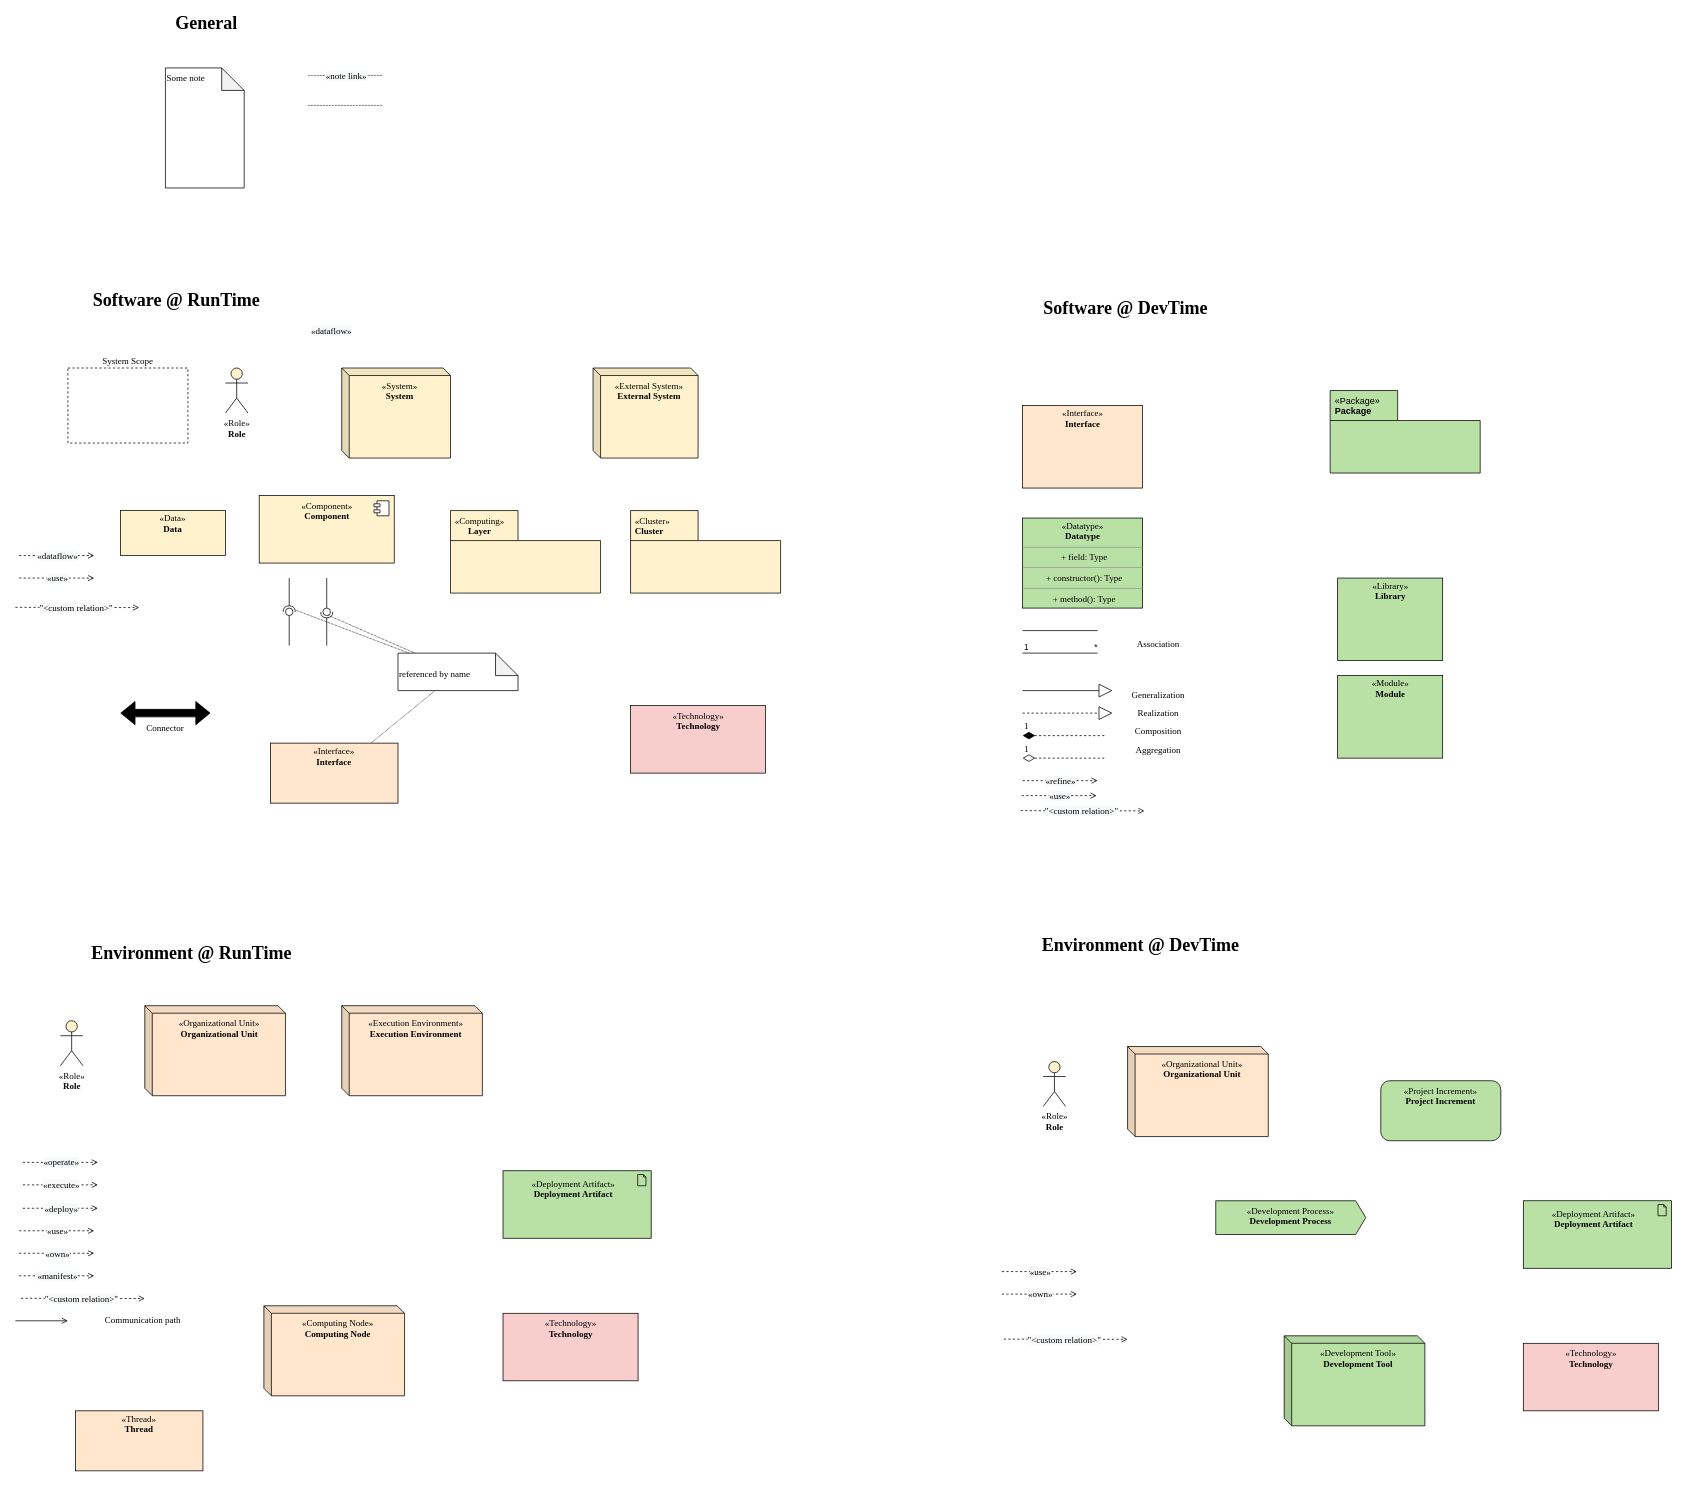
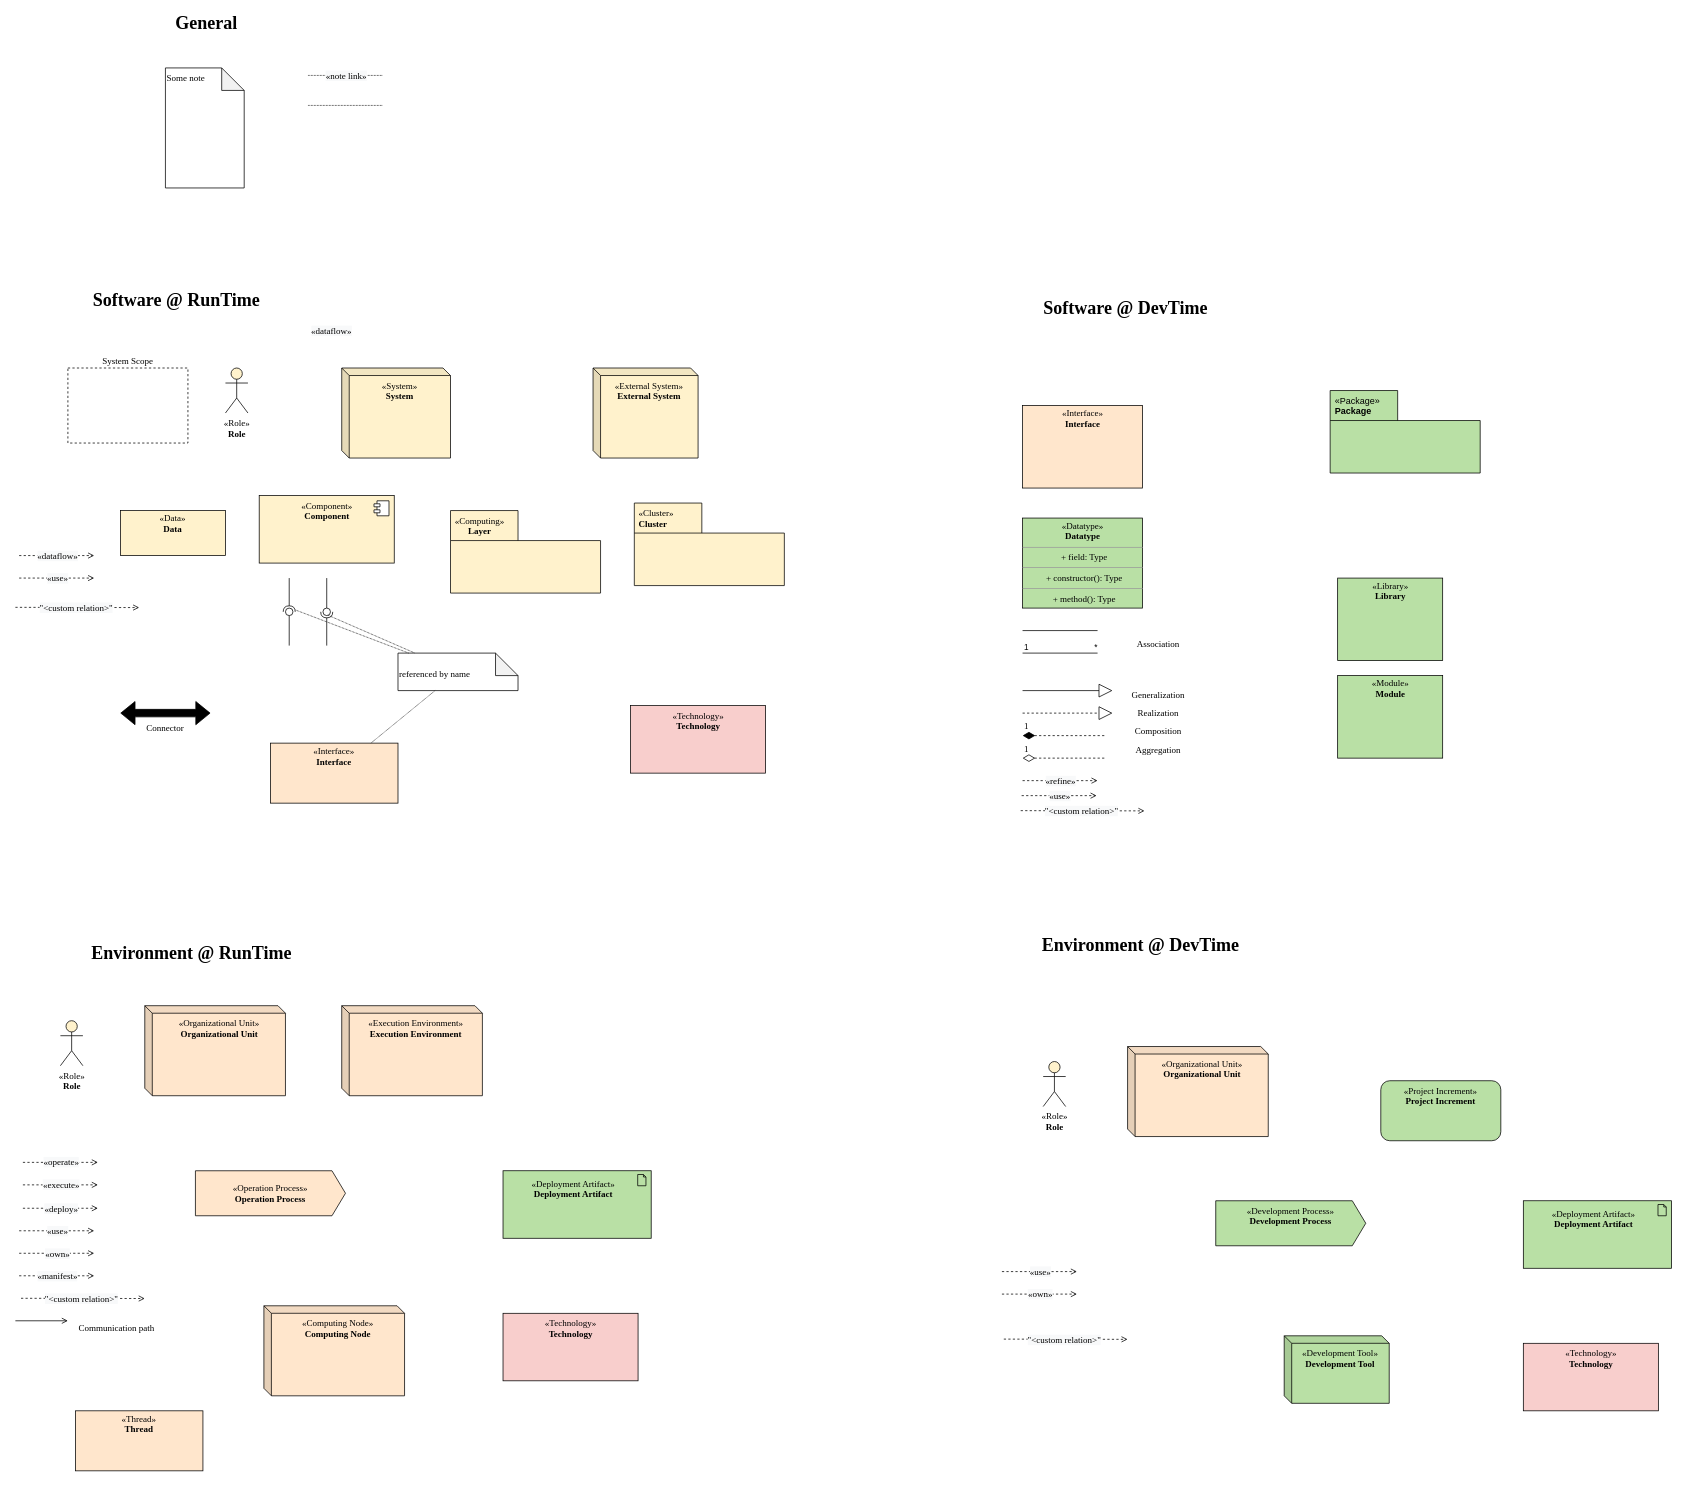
(705, 552) -> (709, 544)
none -> (270, 1193)
(1290, 1217) -> (1290, 1223)
(143, 1320) -> (117, 1328)
(1354, 1380) -> (1336, 1369)
